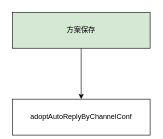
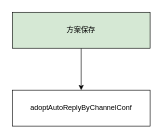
(81, 117) -> (81, 108)
